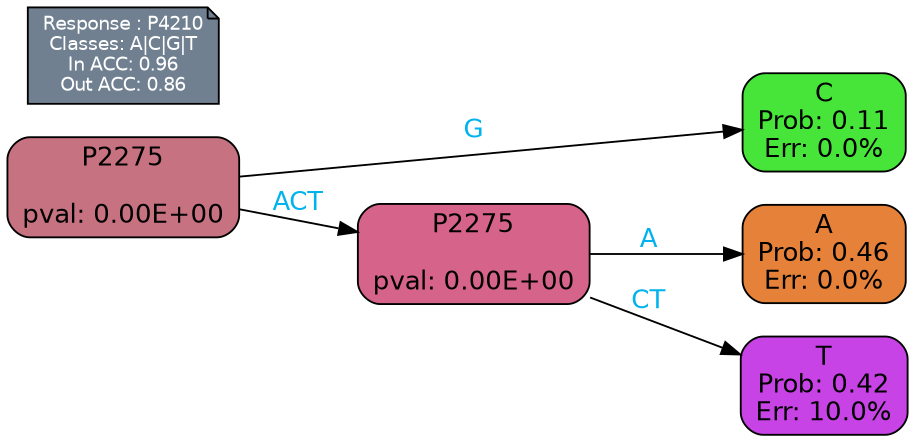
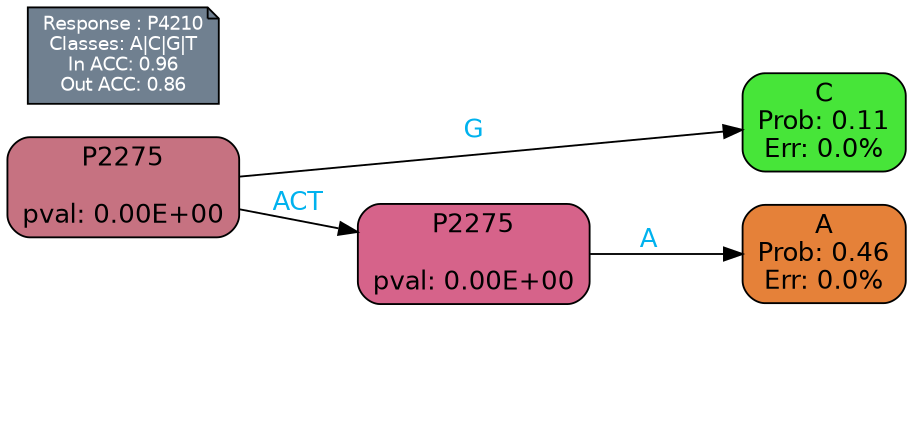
(824, 386) -> none
